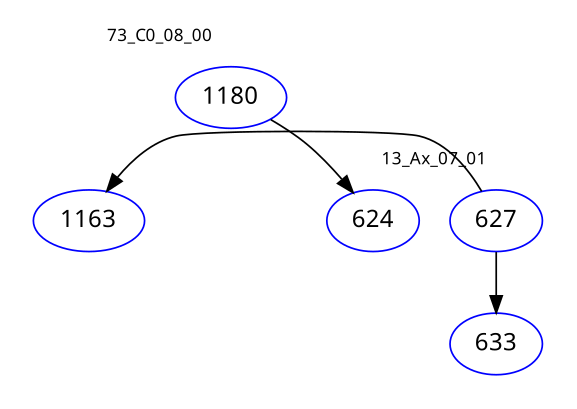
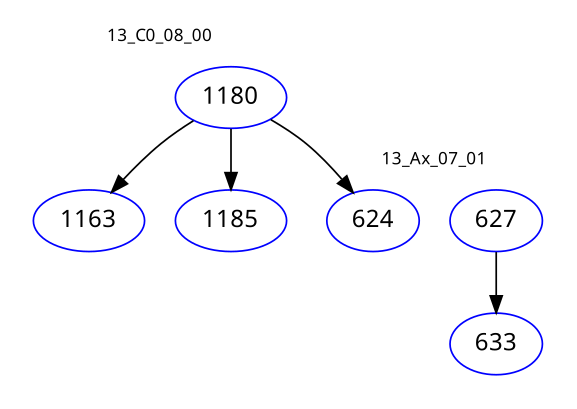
(160, 37) -> (160, 37)
(314, 132) -> (156, 148)
none -> (231, 221)
